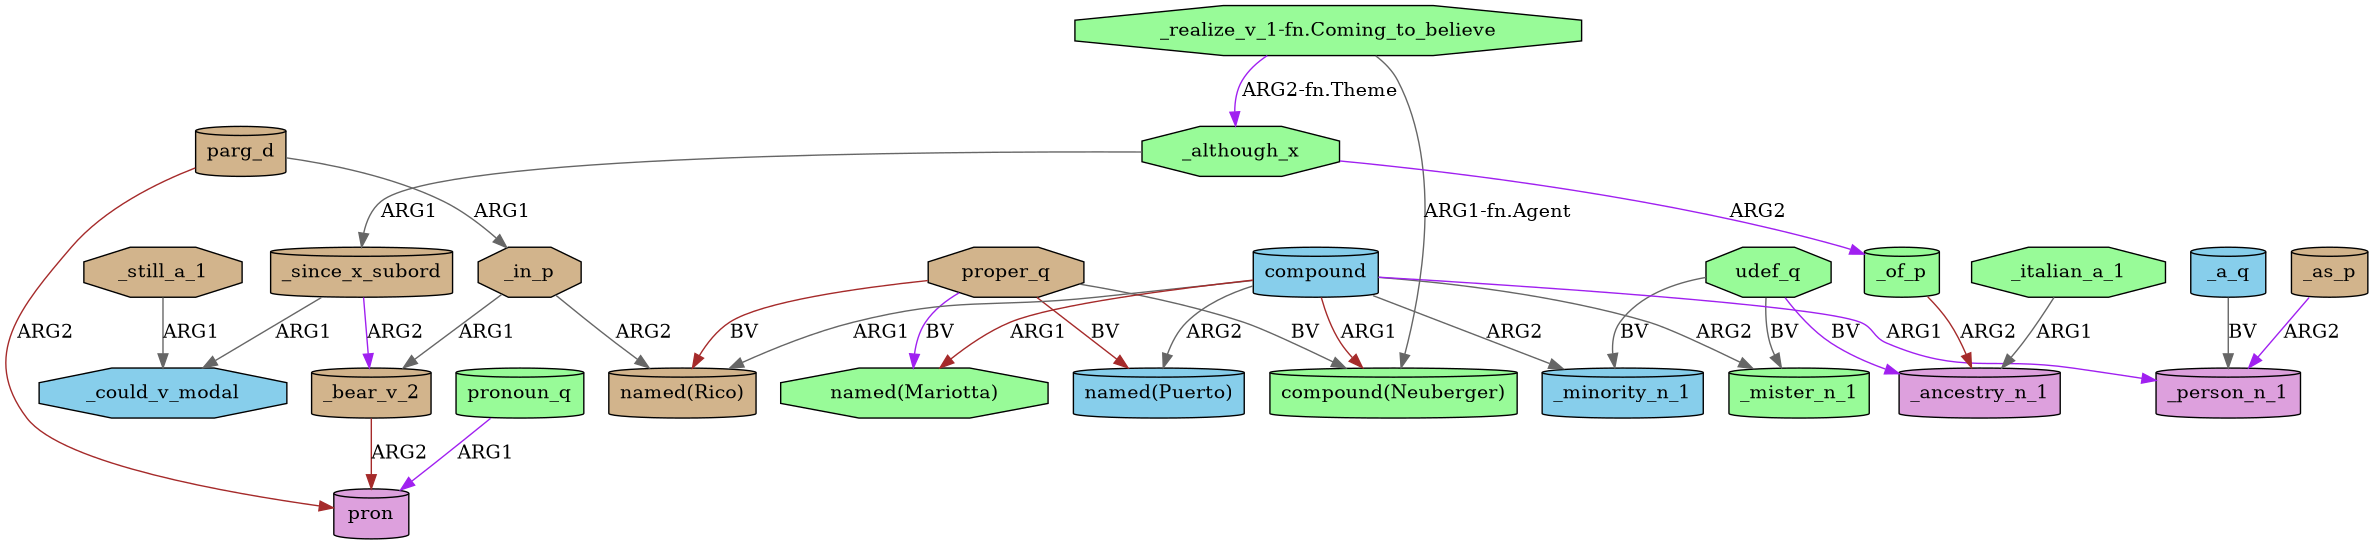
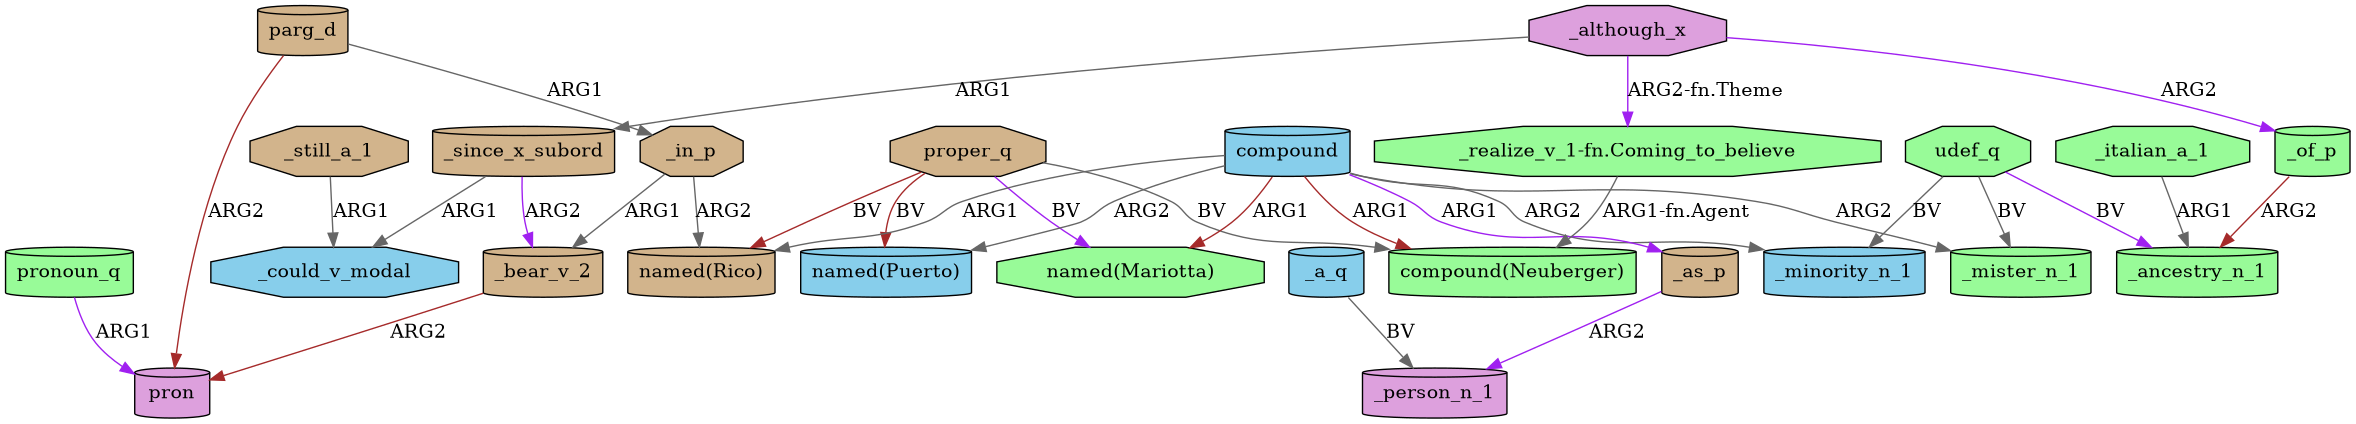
(1243, 79) -> (1628, 84)
(1241, 151) -> (1628, 31)
(1747, 305) -> (1493, 235)
(1980, 393) -> (2197, 272)
